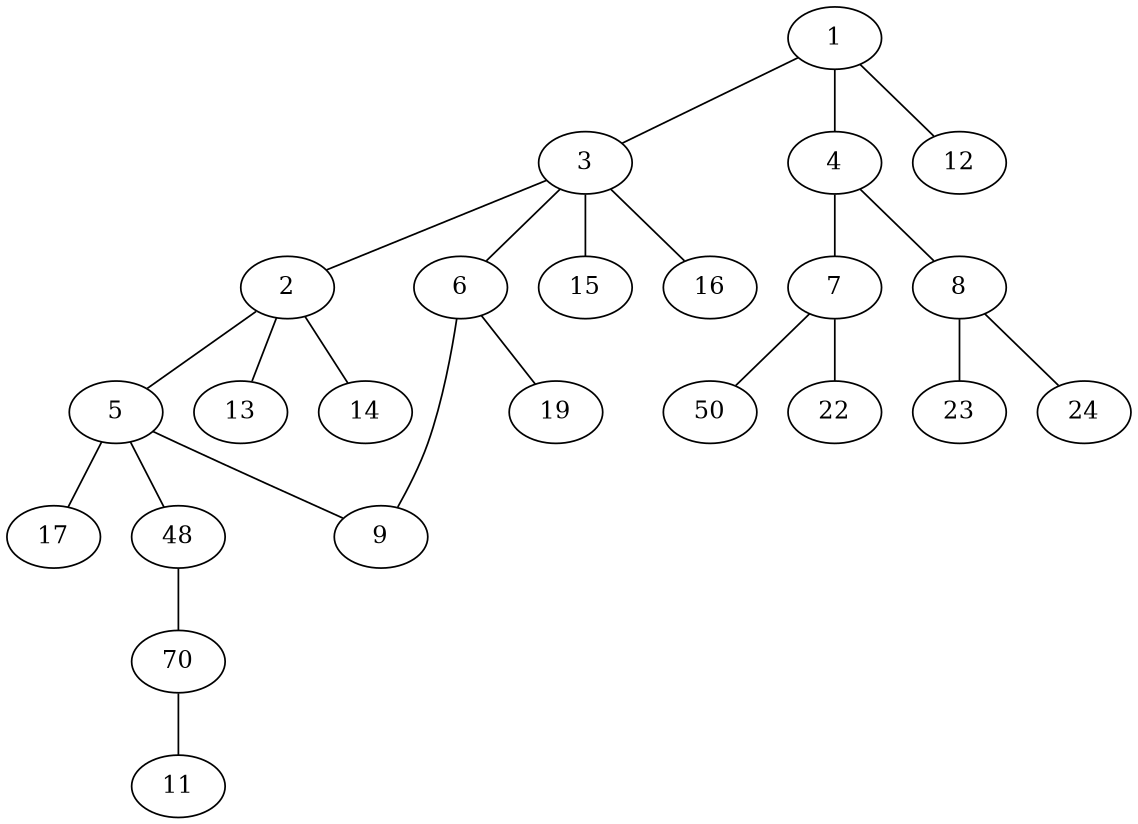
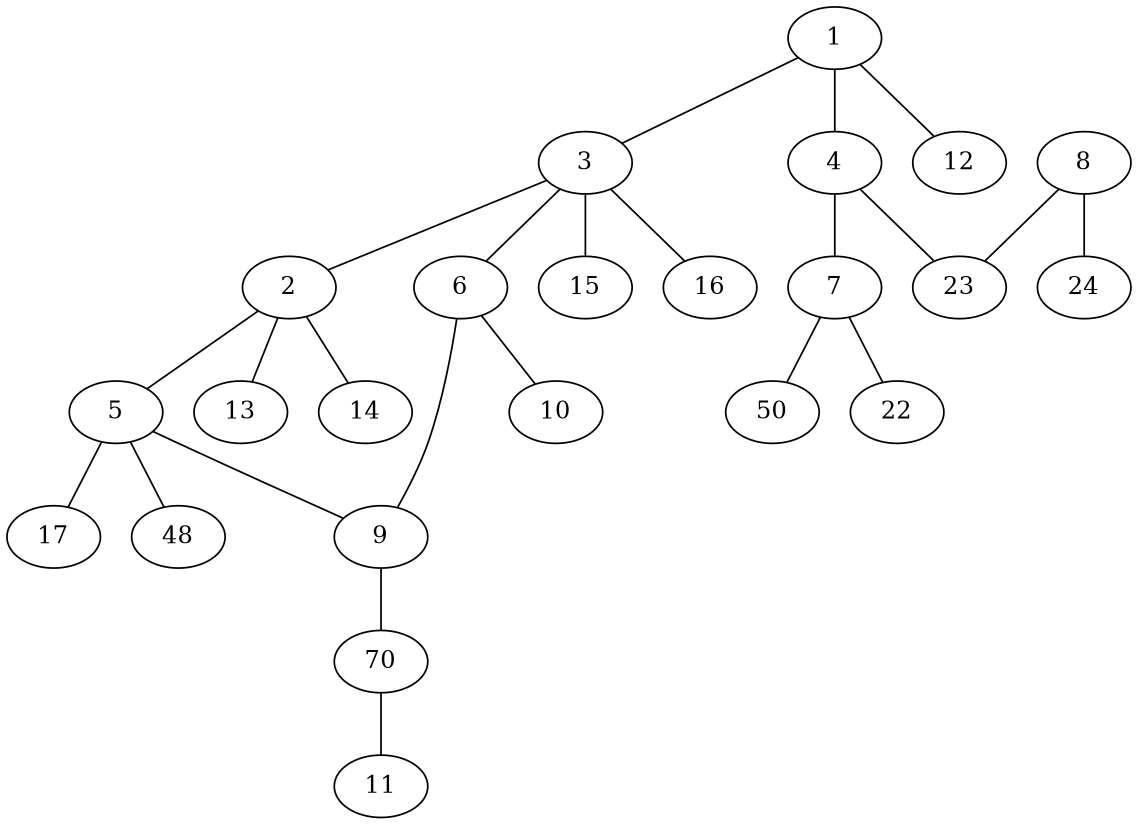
(897, 225) -> (897, 225)
(556, 412) -> (556, 412)
(178, 599) -> (381, 599)
